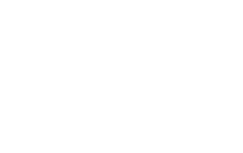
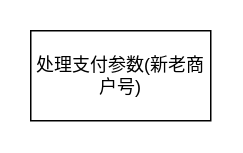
none -> (121, 76)
